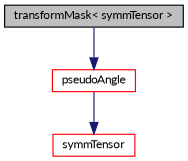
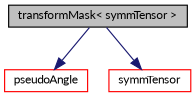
(94, 107) -> (120, 44)
